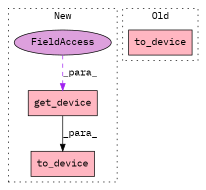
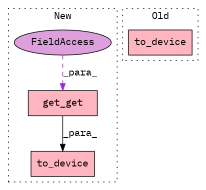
(63, 103) -> (63, 103)
